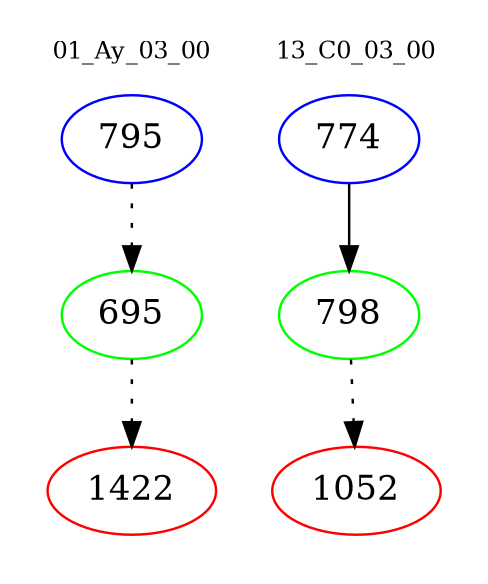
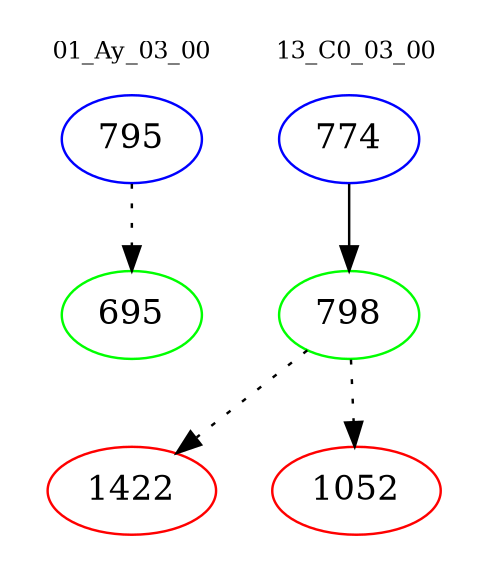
(132, 391) -> (271, 379)
